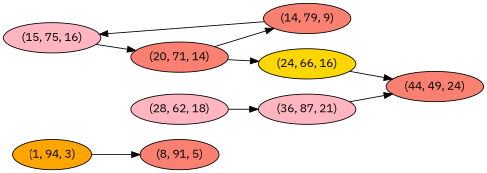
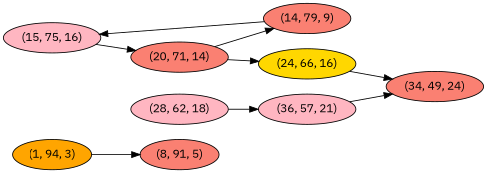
(435, 87) -> (435, 87)
(307, 109) -> (307, 109)
